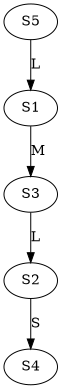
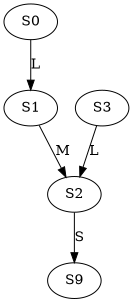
(31, 22) -> (31, 22)
(31, 146) -> (50, 147)
(31, 367) -> (74, 281)
